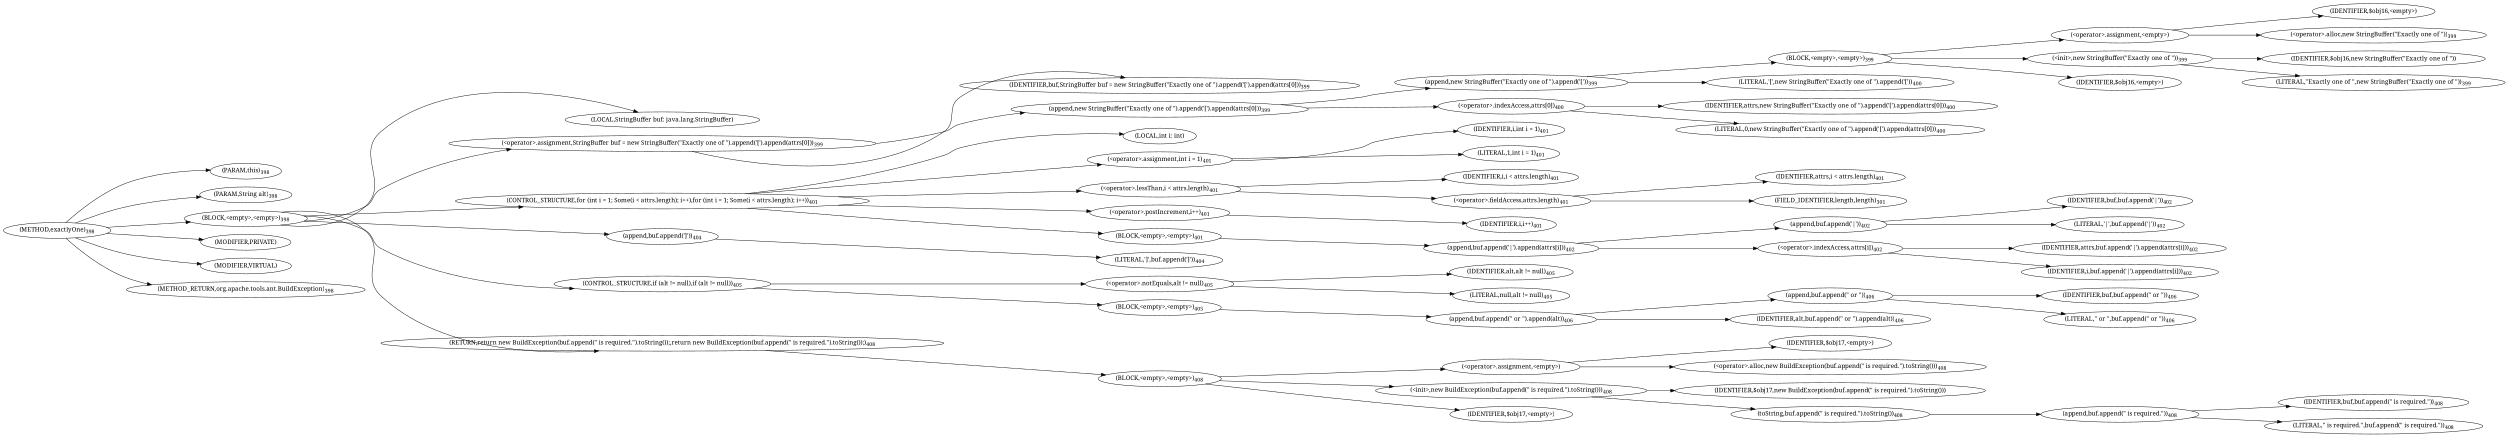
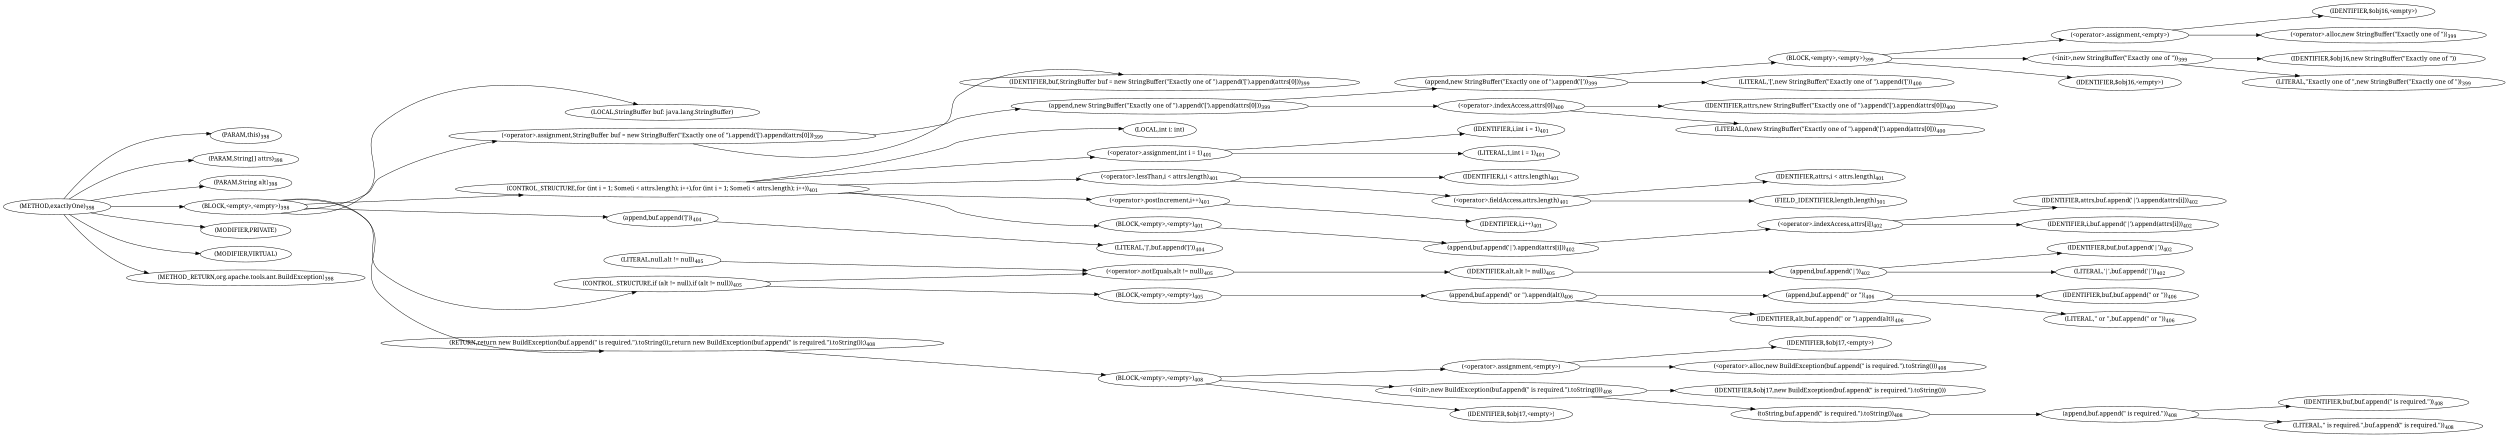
none -> (246, 159)
(1676, 236) -> (1671, 272)
(1340, 290) -> (901, 266)
